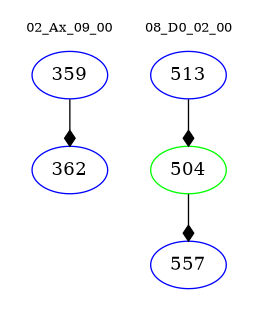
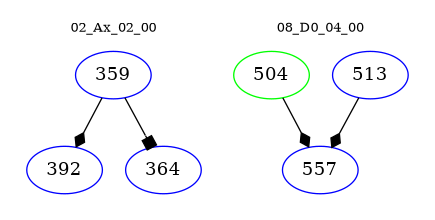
(70, 28) -> (114, 28)
(189, 28) -> (321, 28)
(188, 115) -> (349, 115)
(70, 170) -> (65, 170)
none -> (163, 170)
